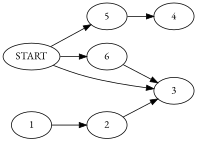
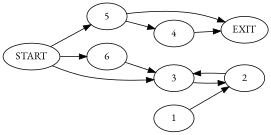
none -> (245, 30)
none -> (206, 83)
